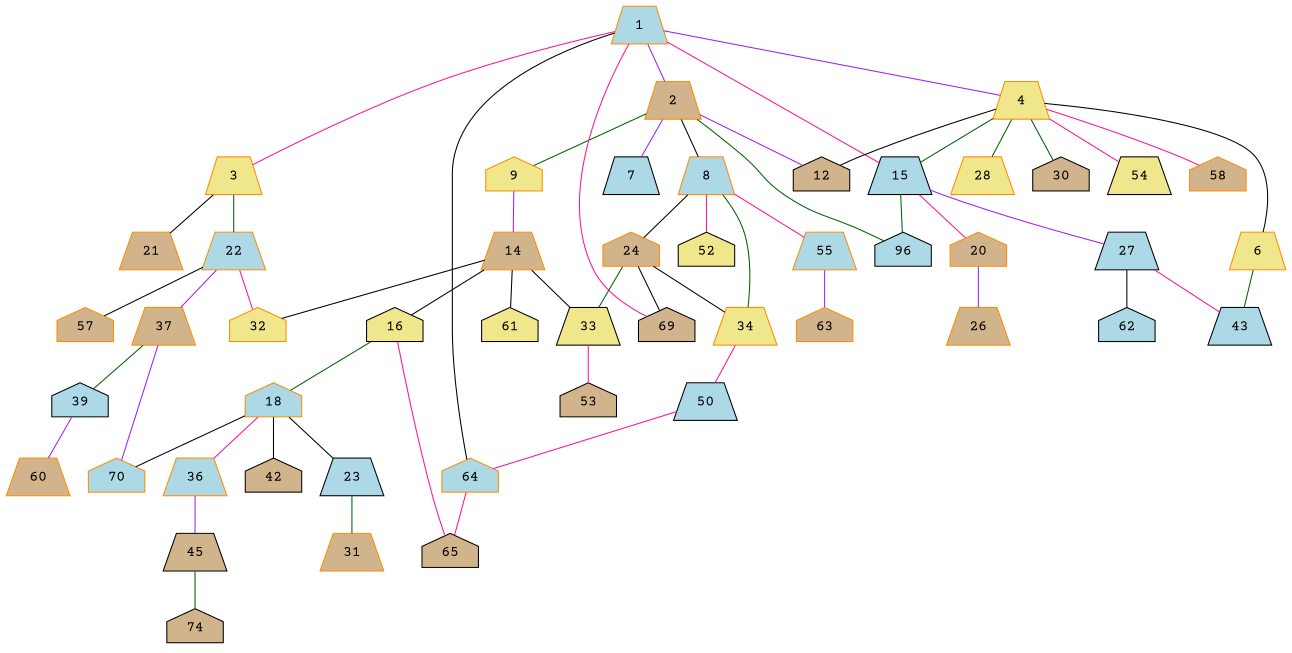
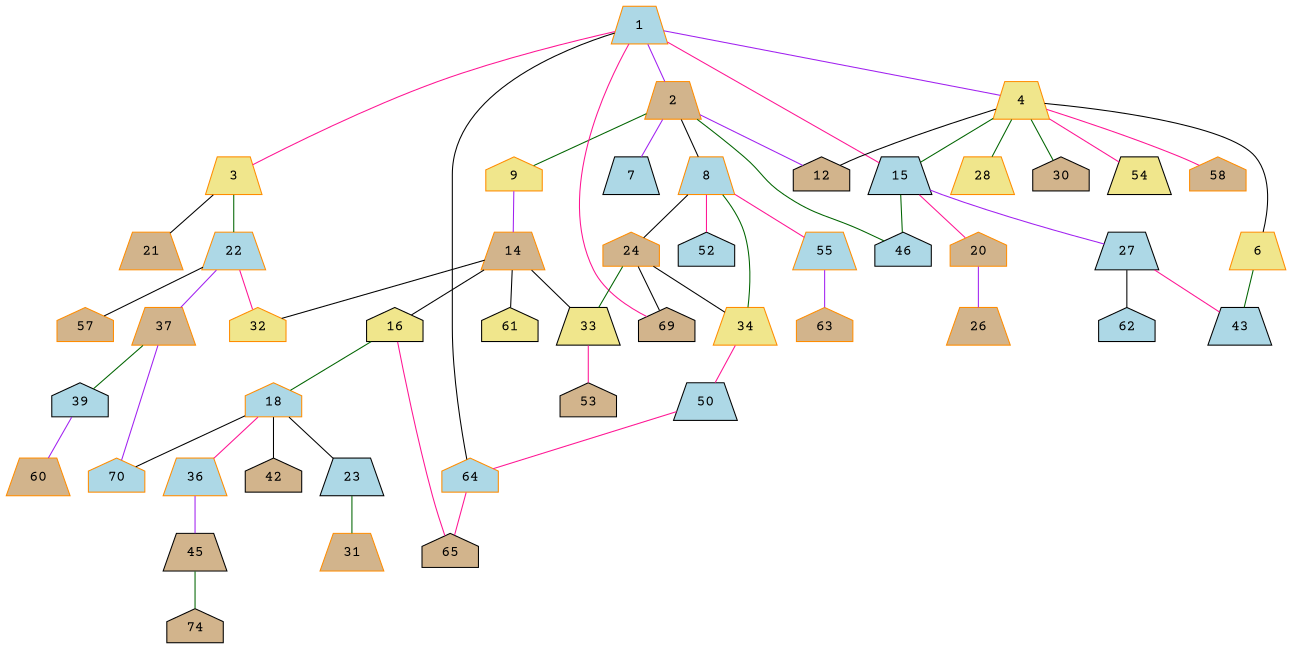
(706, 251) -> (706, 251)
(903, 251) -> (903, 251)
